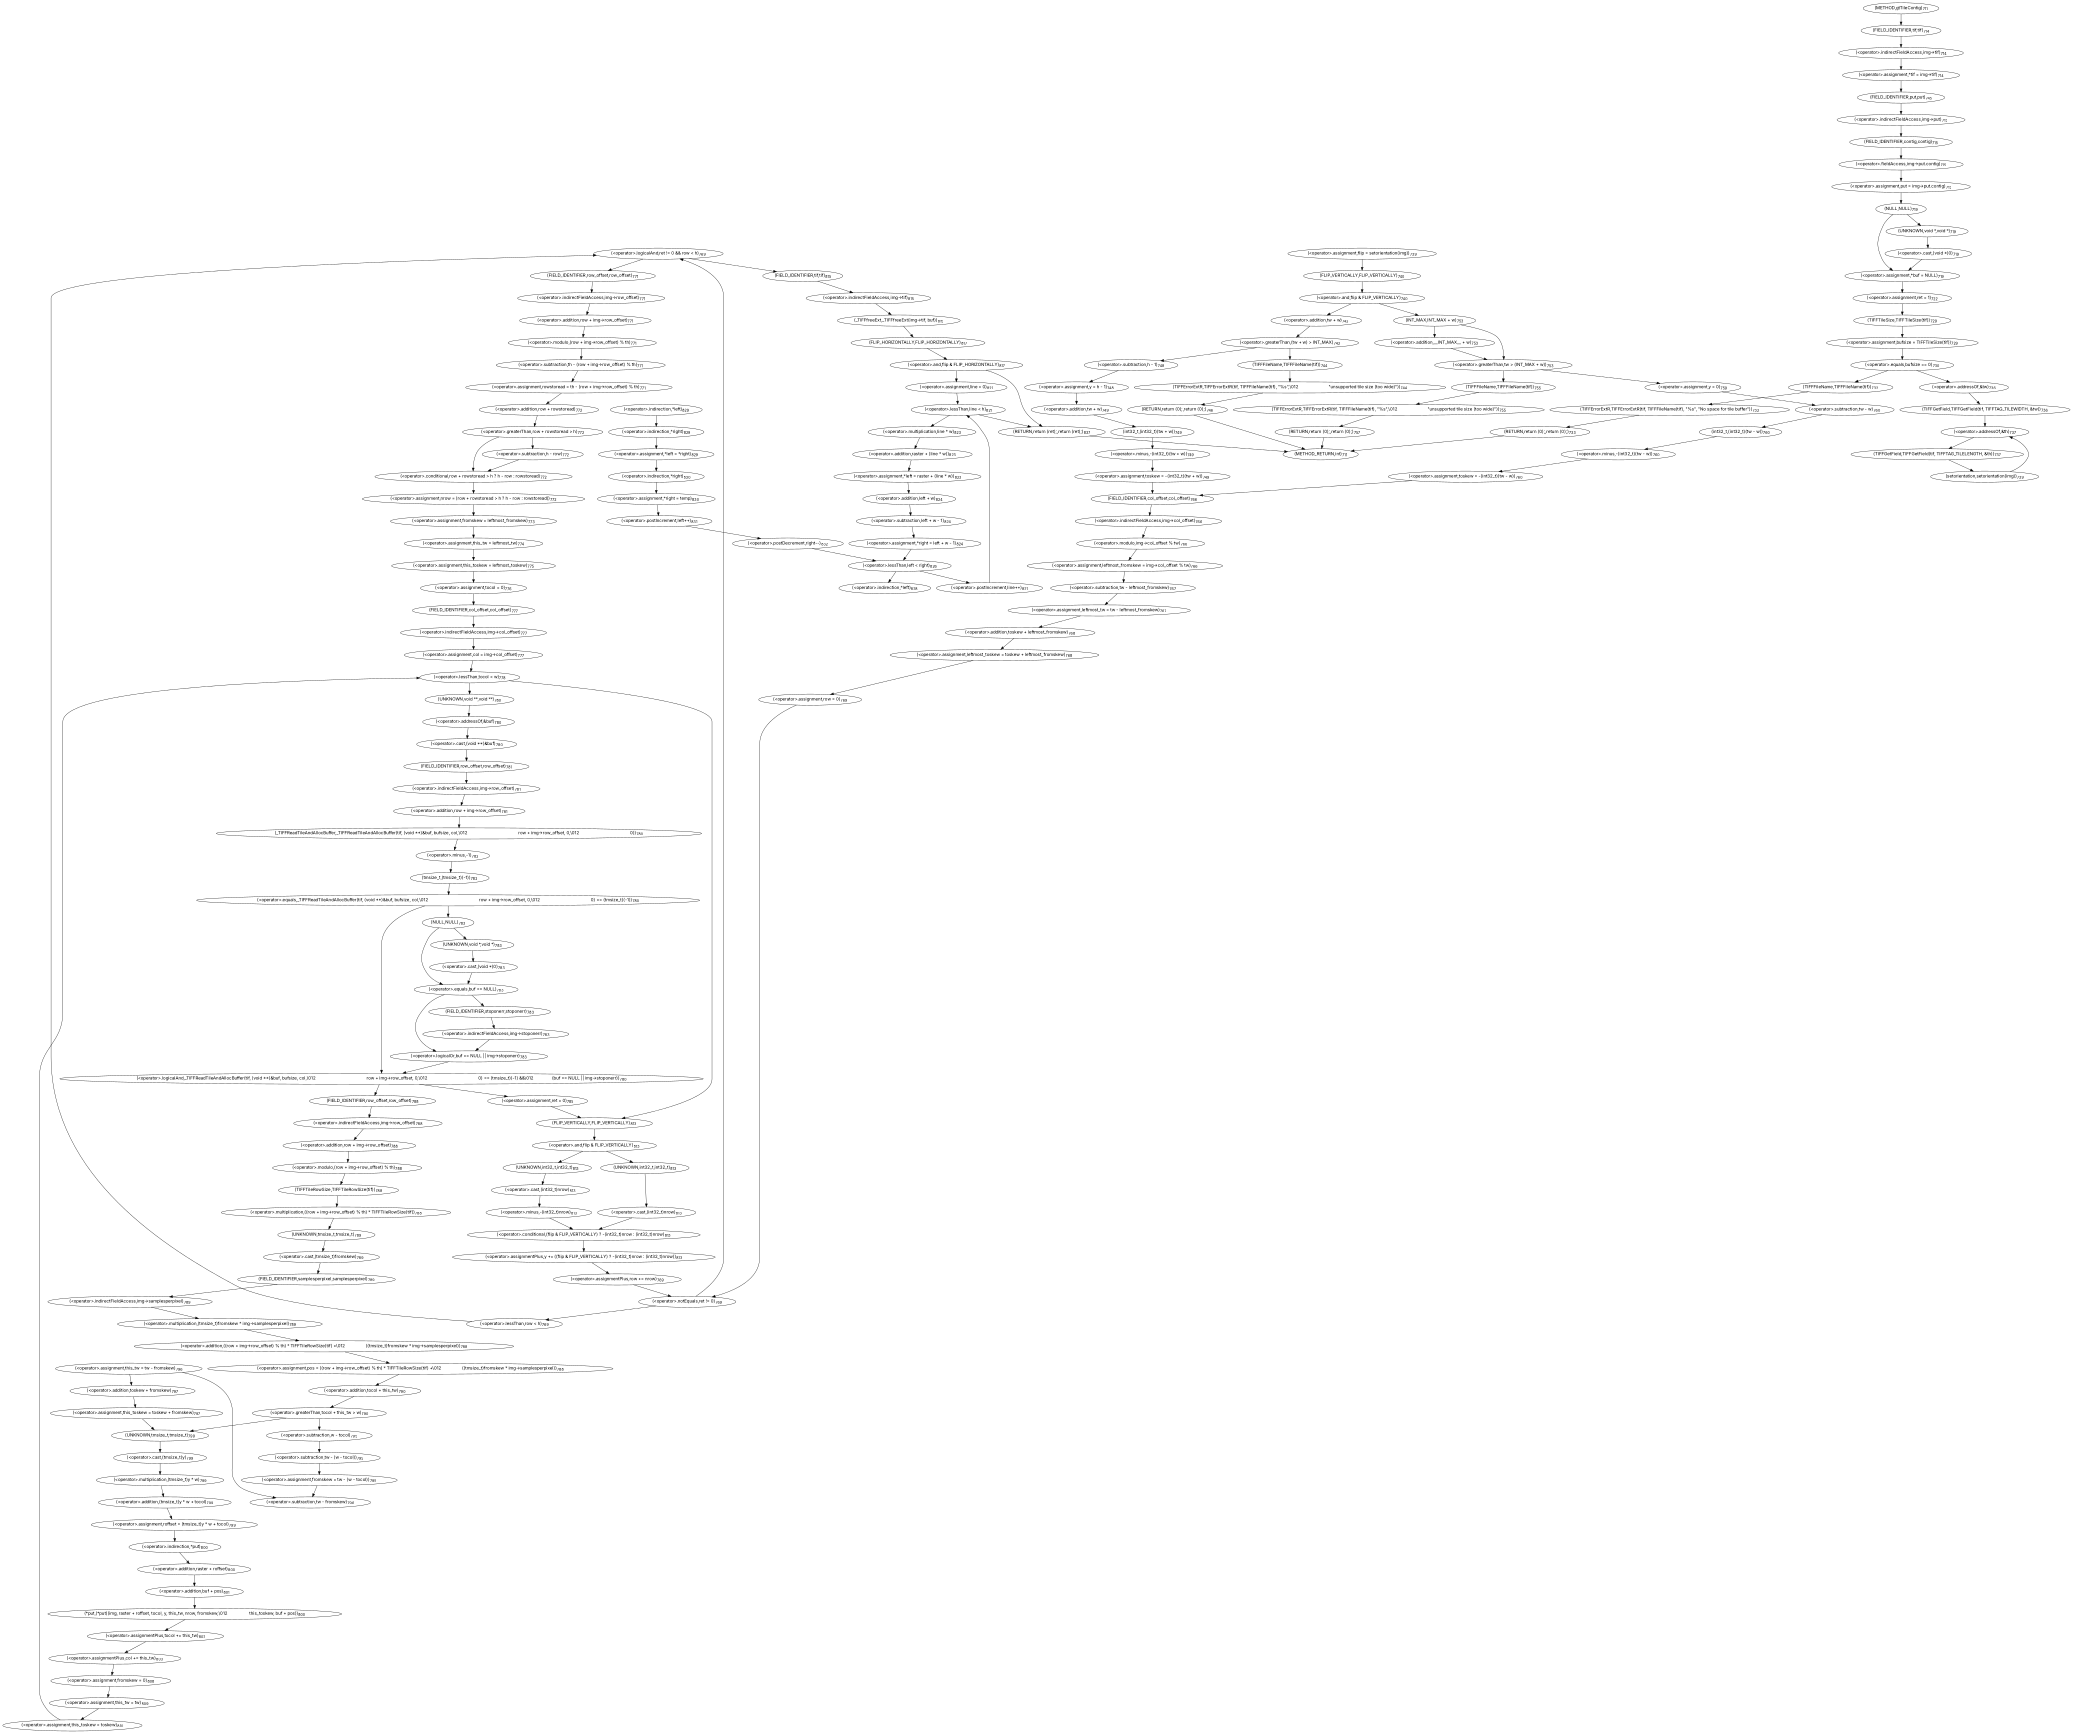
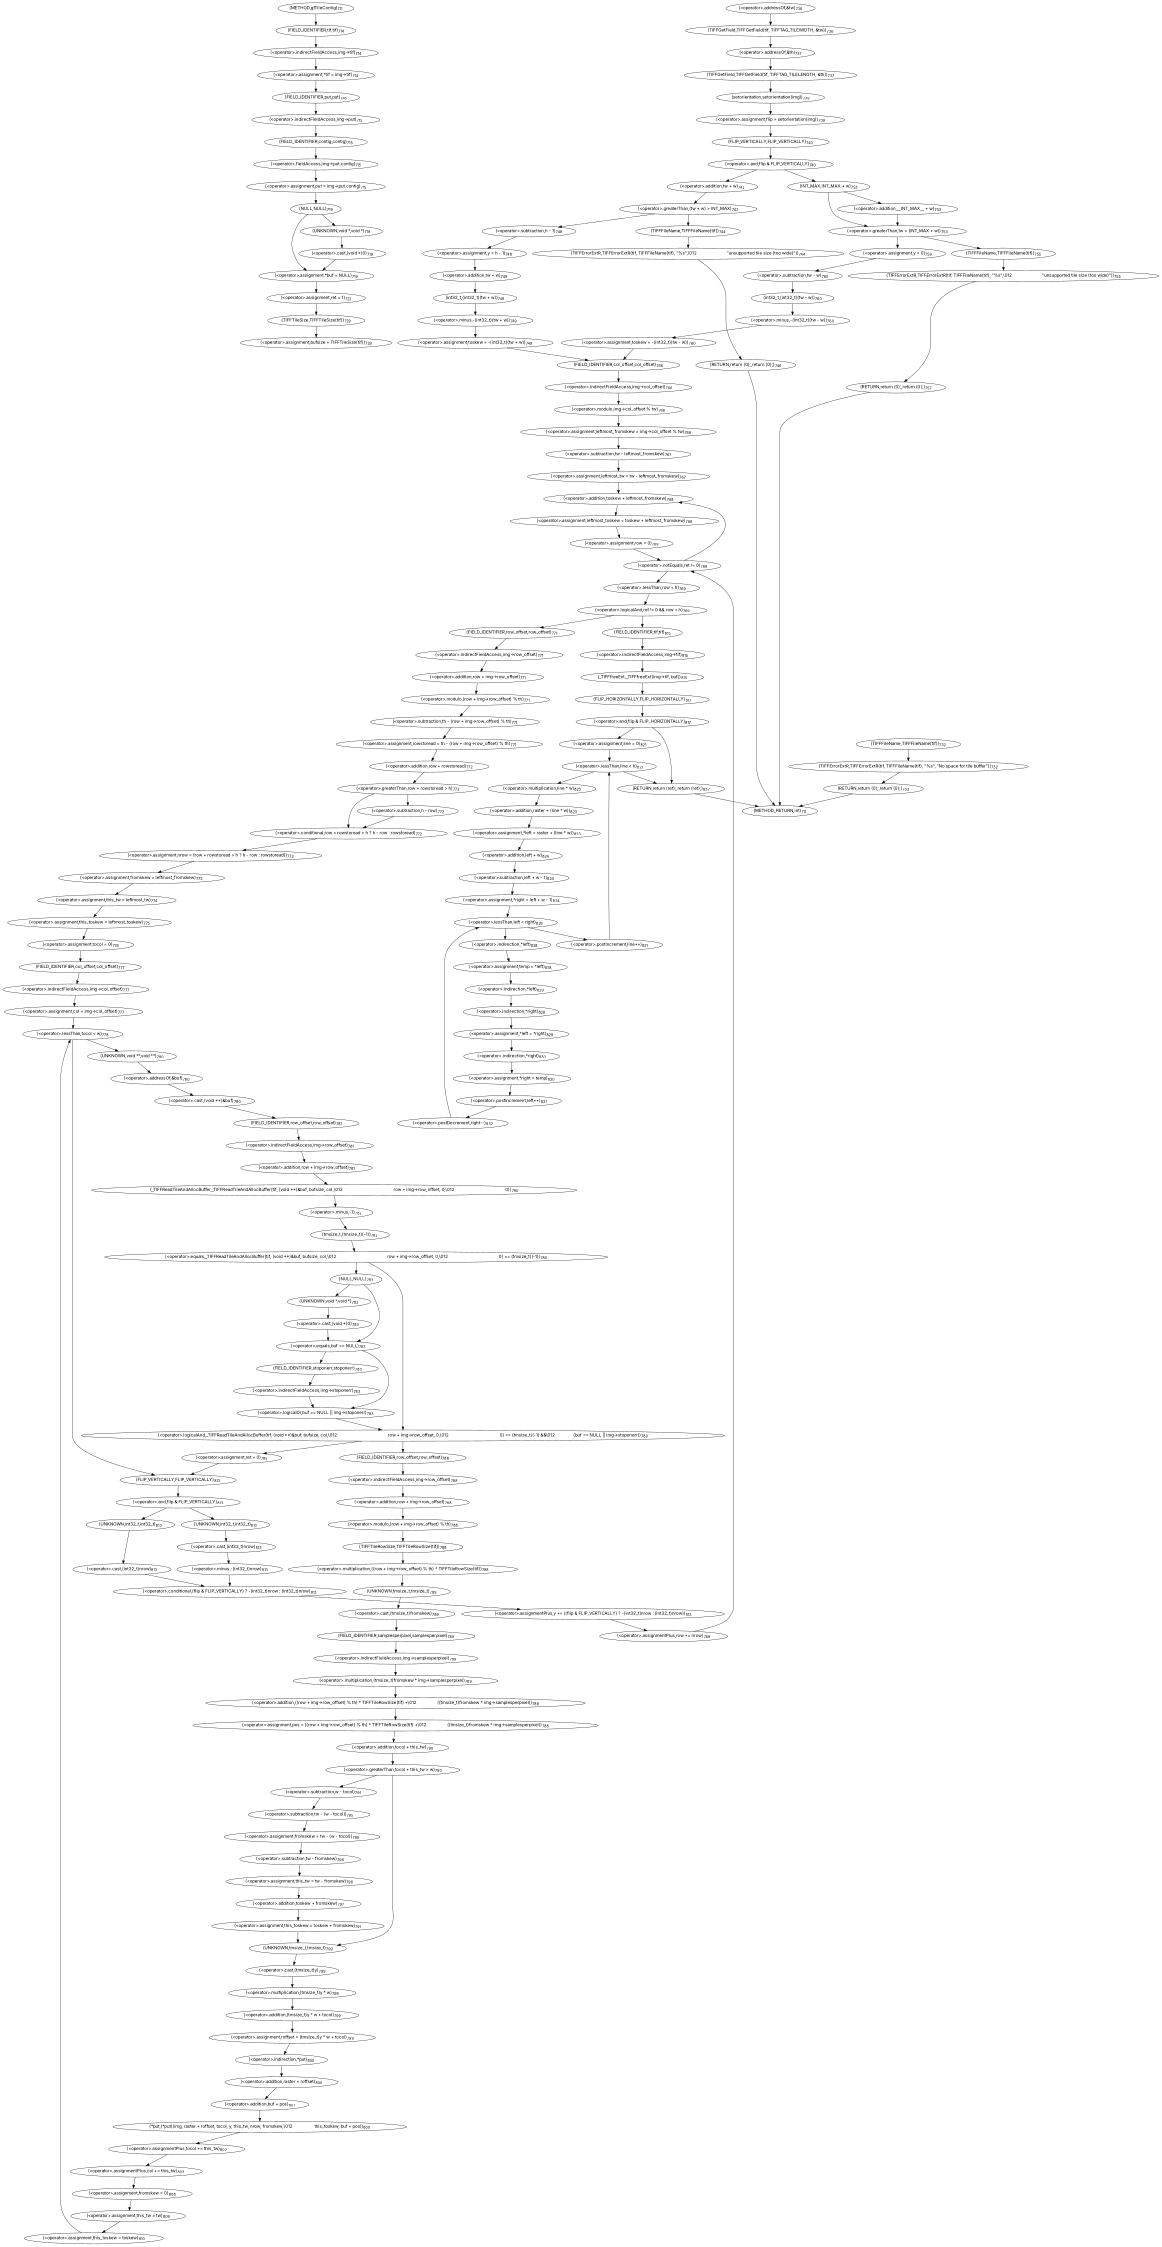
(1902, 365) -> none
(2028, 456) -> (771, 107)
(724, 773) -> (725, 527)
none -> (510, 967)
(233, 1433) -> (300, 1869)
